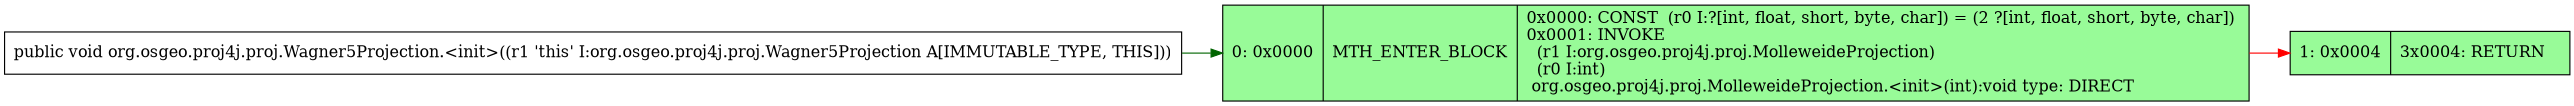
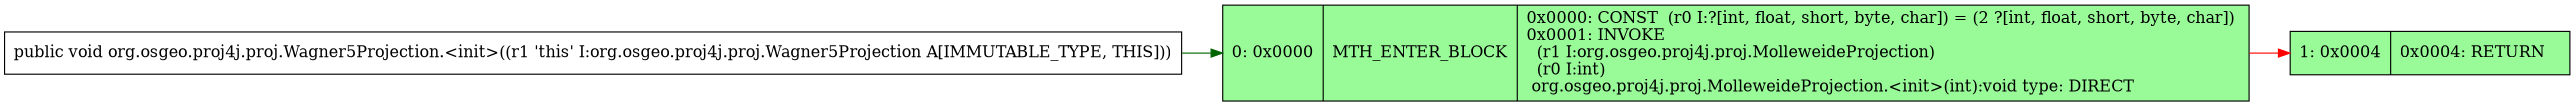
(2480, 53) -> (2480, 53)
